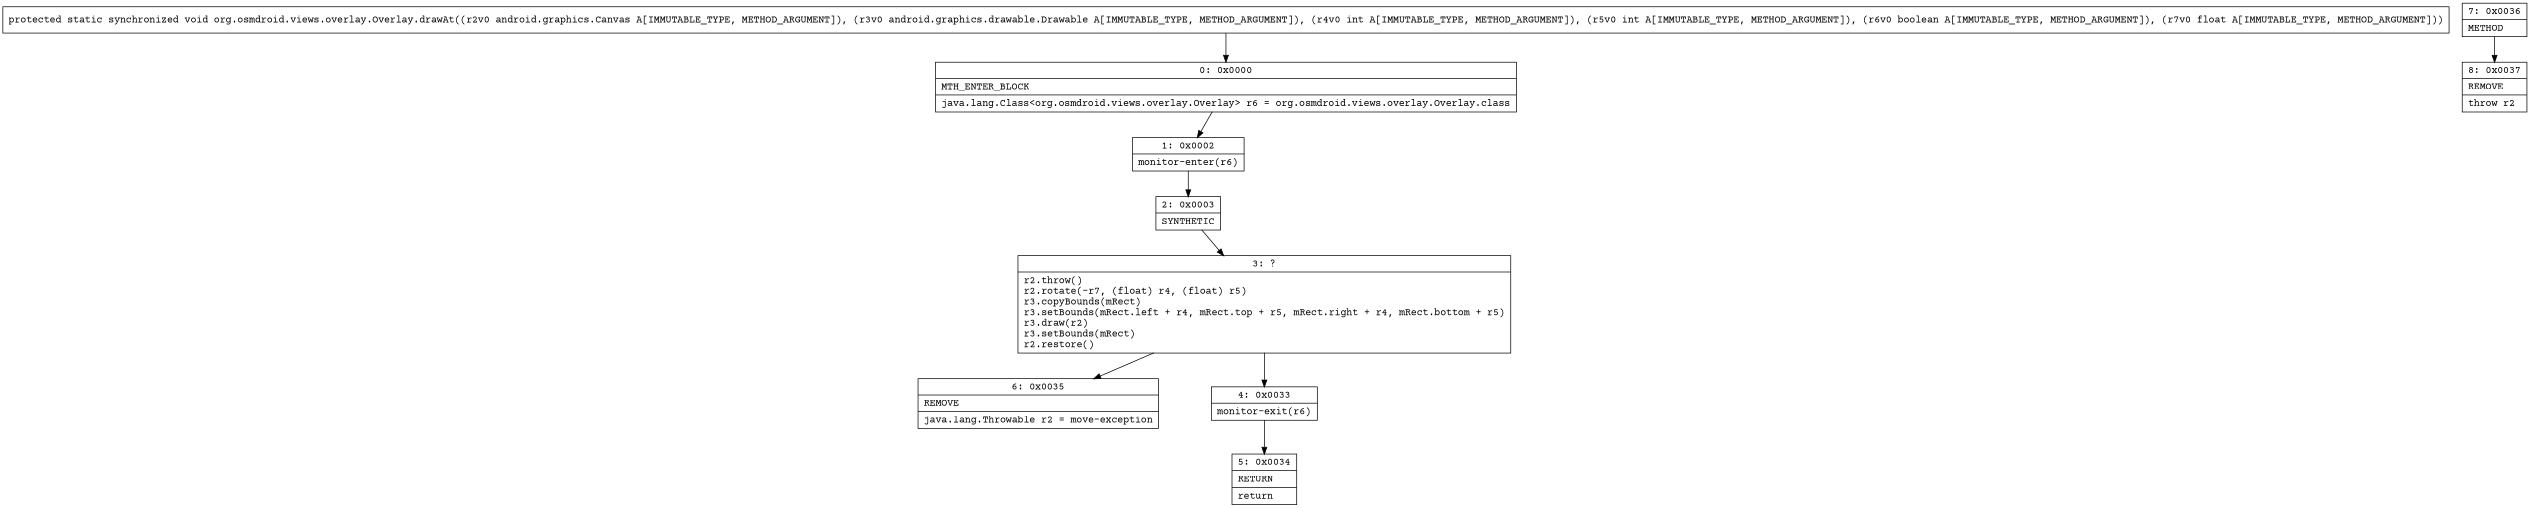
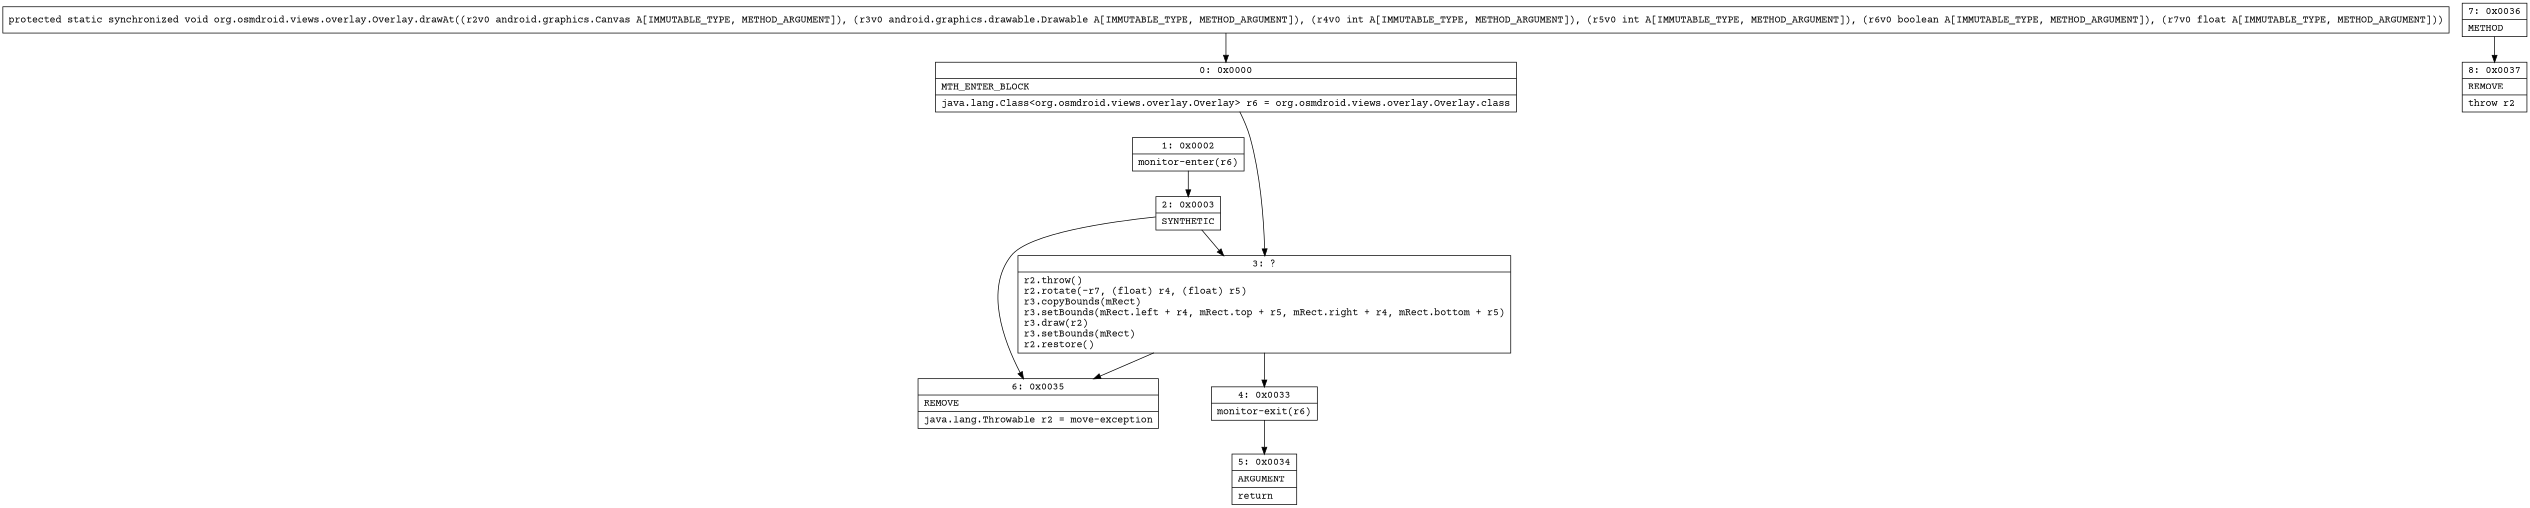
(1207, 122) -> (1259, 179)
none -> (1022, 247)
(1255, 479) -> (1262, 479)
